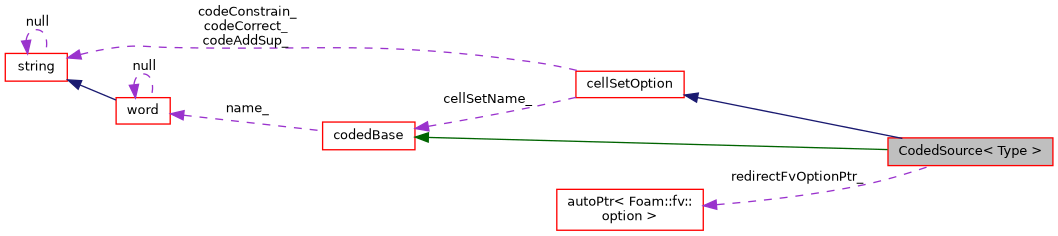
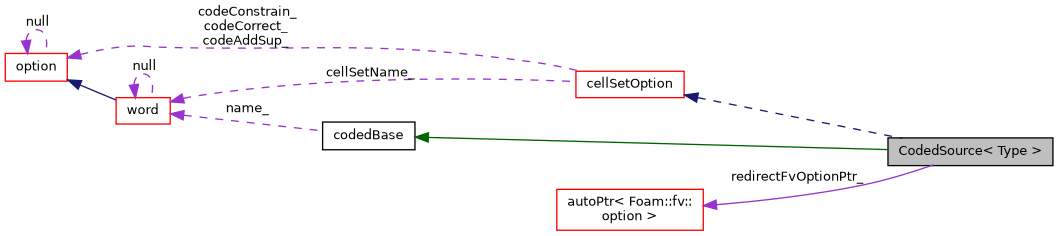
(36, 67) -> (36, 67)
(503, 113) -> (379, 80)
(800, 118) -> (800, 118)
(369, 136) -> (369, 136)
(970, 152) -> (970, 152)
(826, 192) -> (826, 192)
